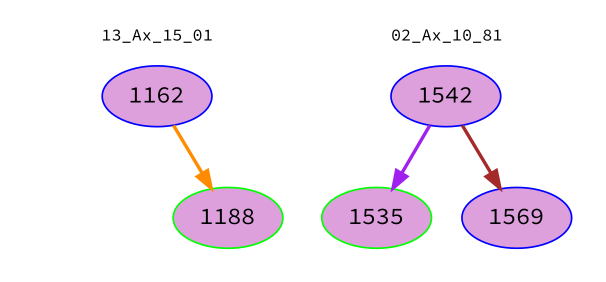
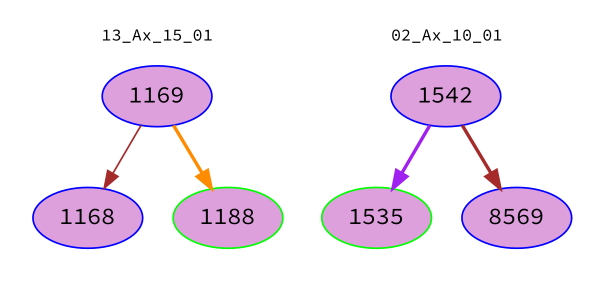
(448, 36) -> (448, 36)
(157, 96) -> (157, 96)
none -> (88, 218)
(517, 218) -> (517, 218)
